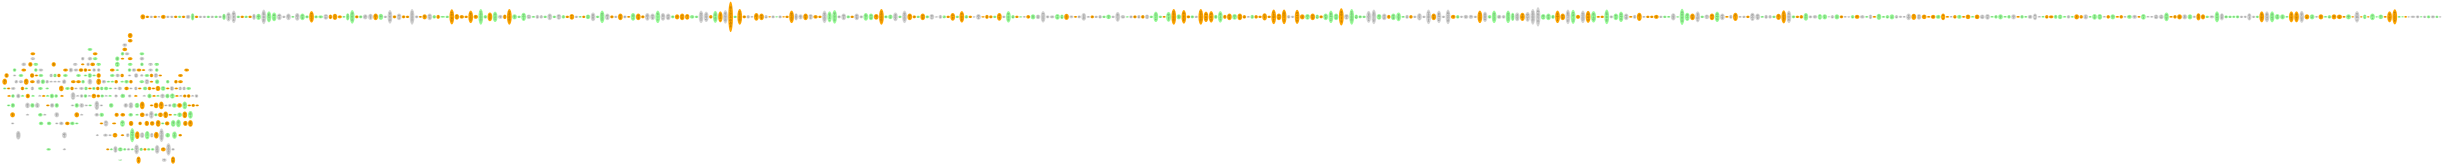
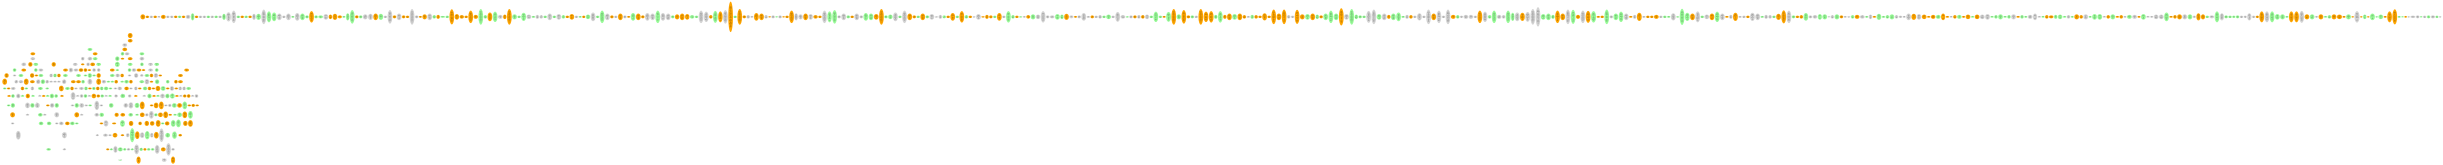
(2257, 17) -> (2257, 17)
